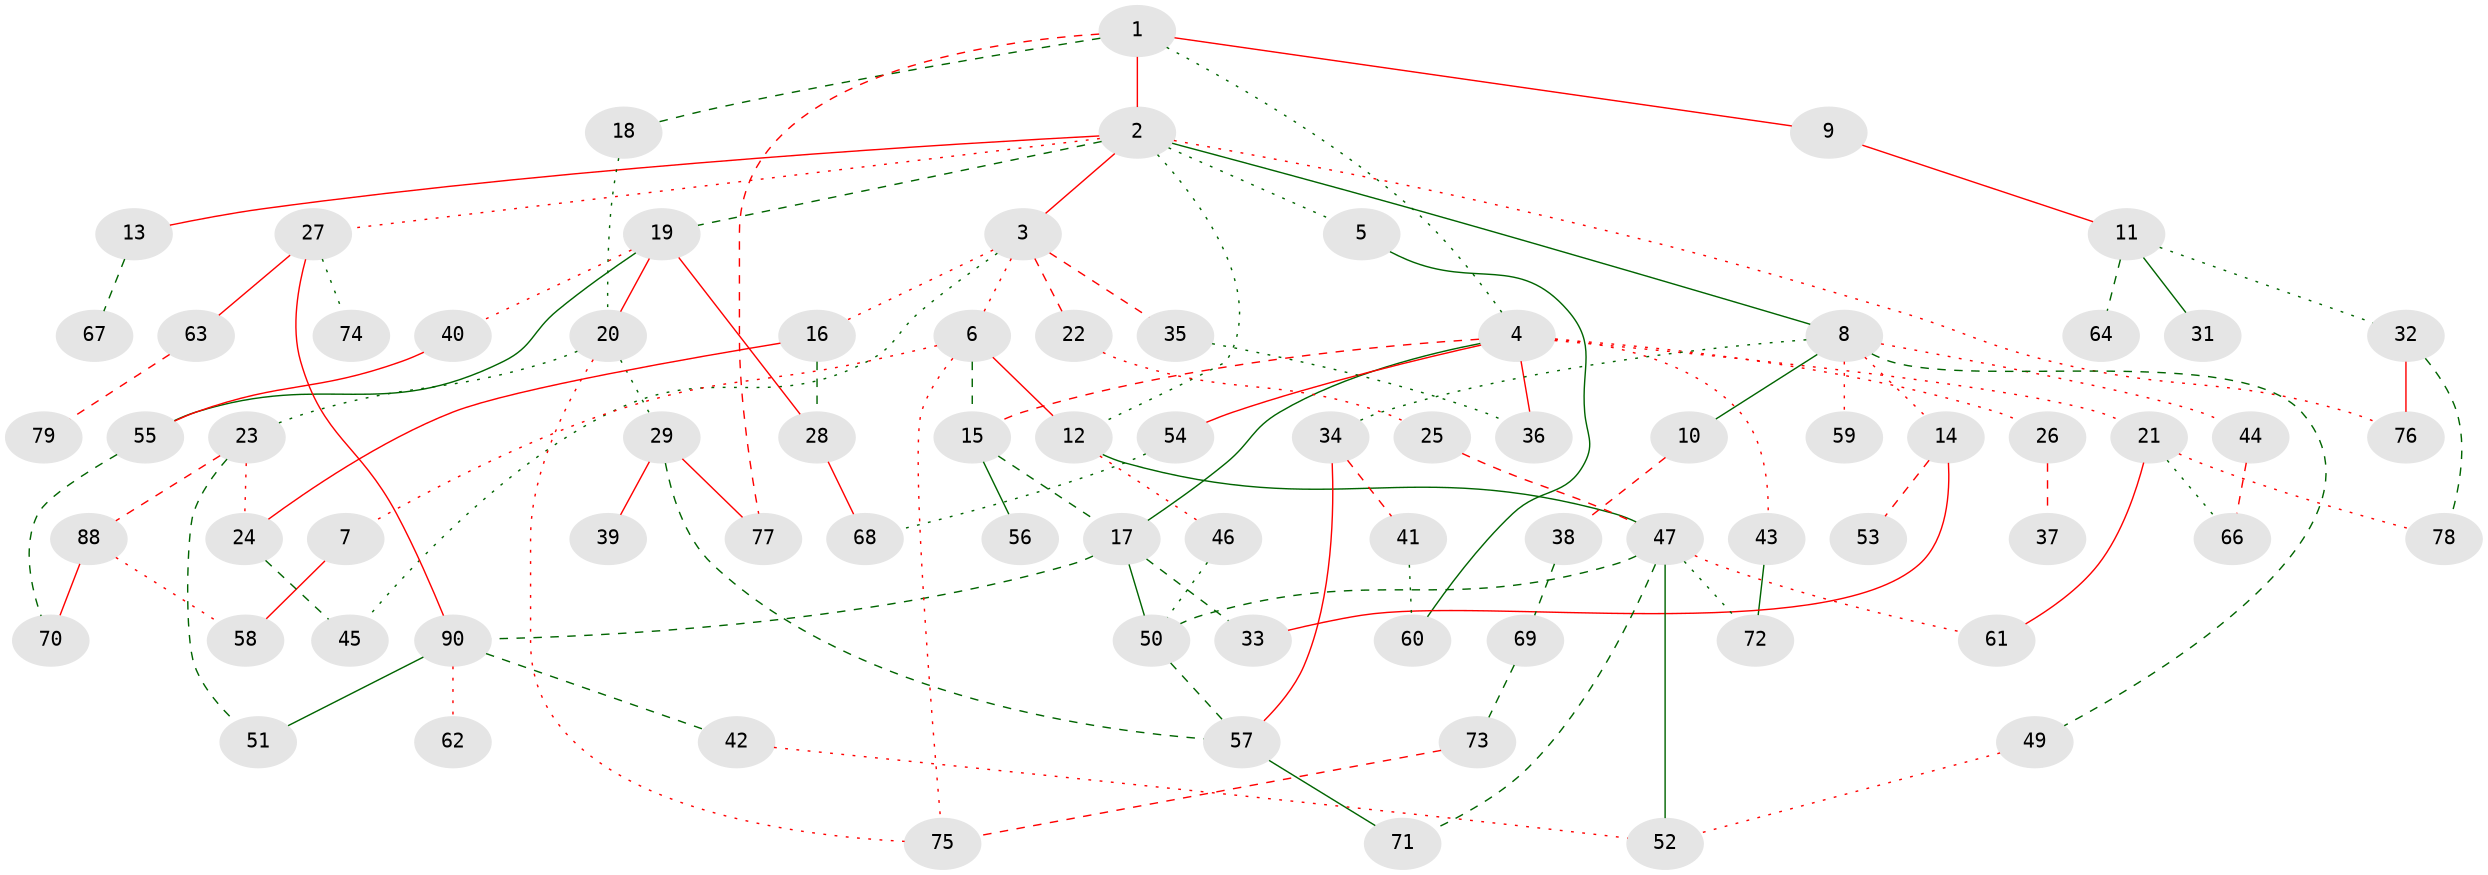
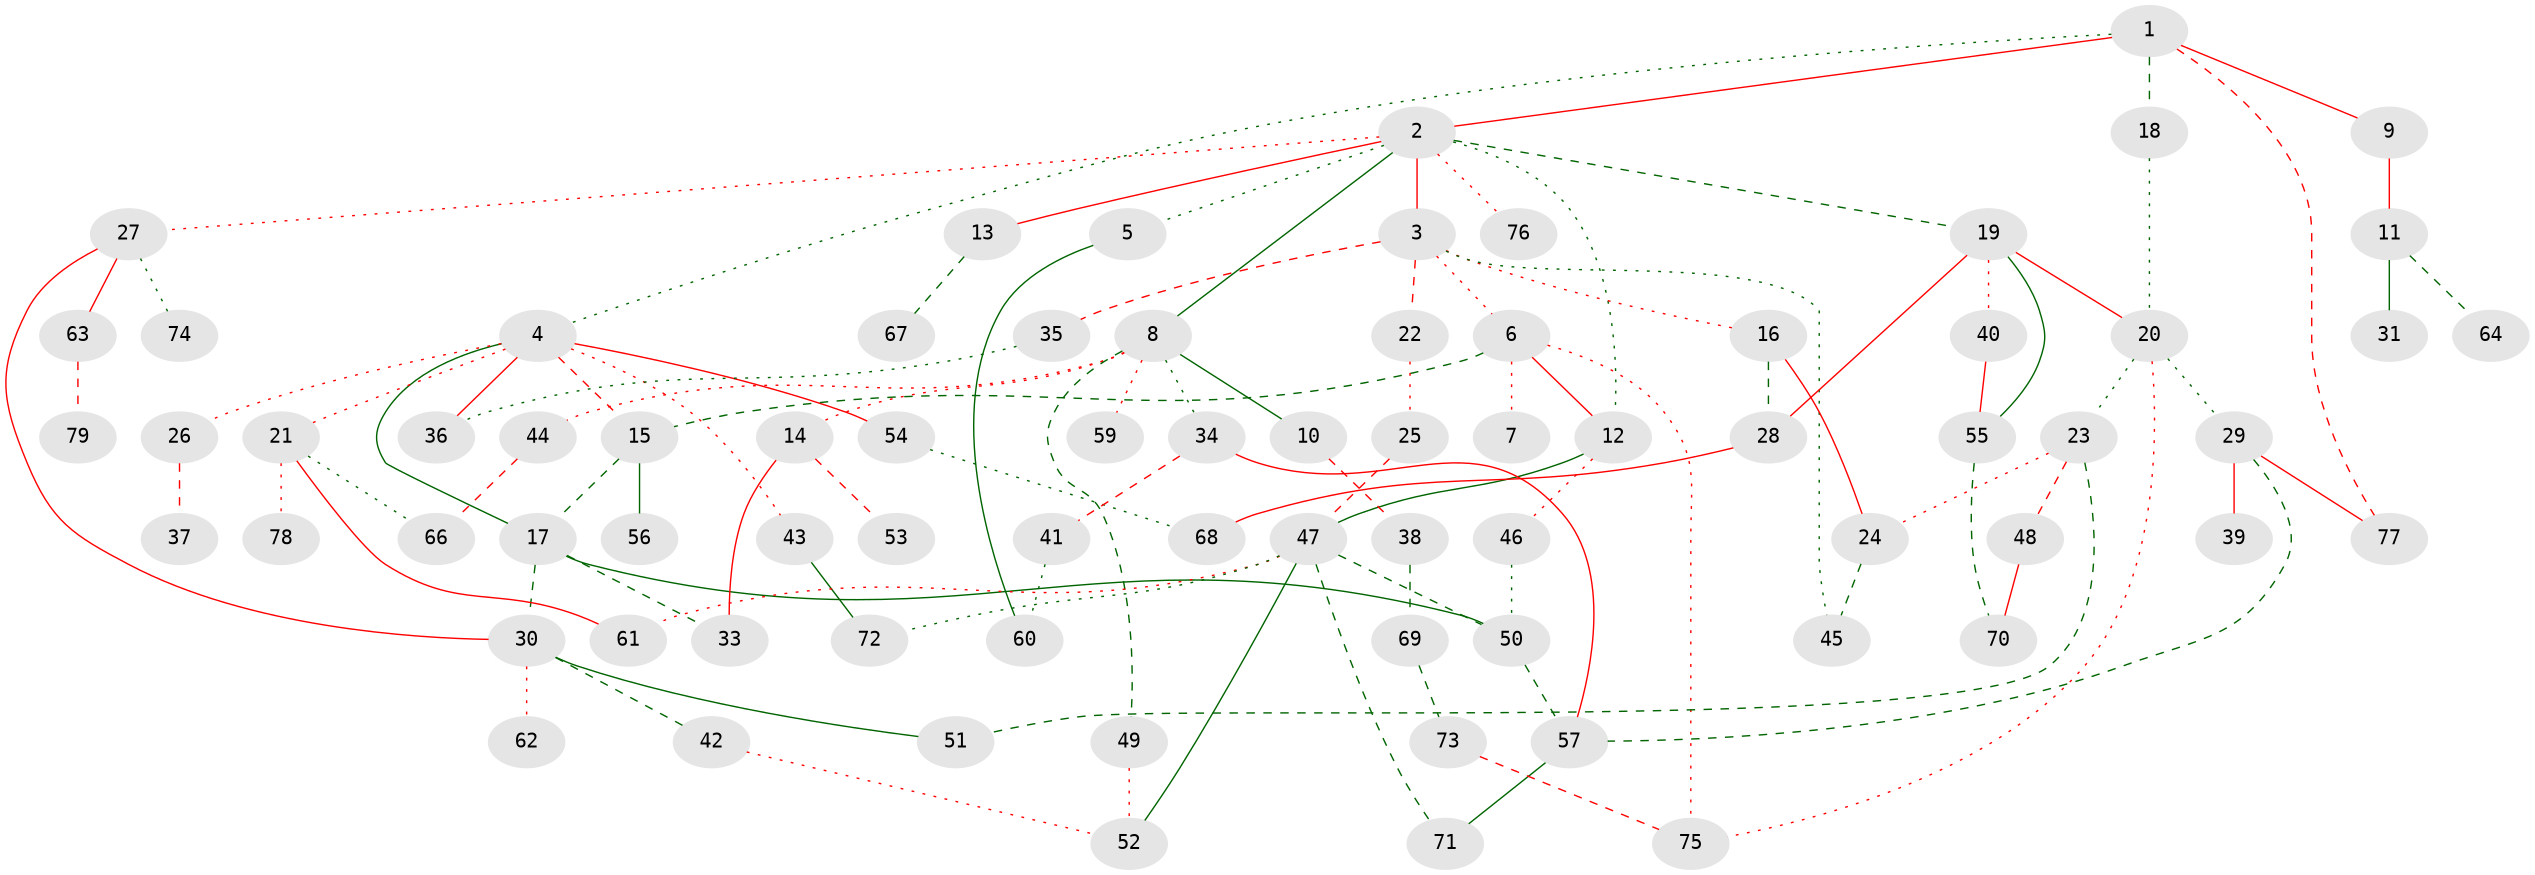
(2406, 336) -> none
(89, 539) -> (2025, 539)
(246, 641) -> none
(453, 641) -> (527, 641)
